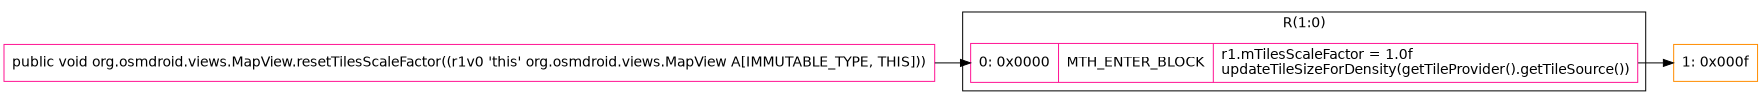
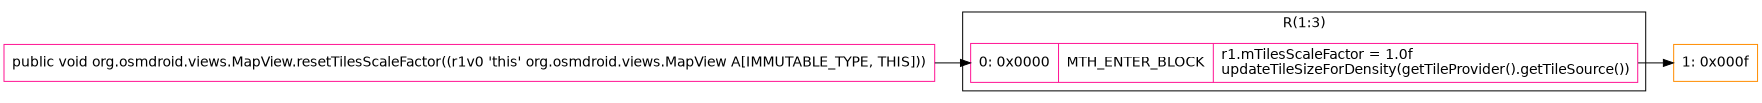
(1304, 23) -> (1304, 23)
